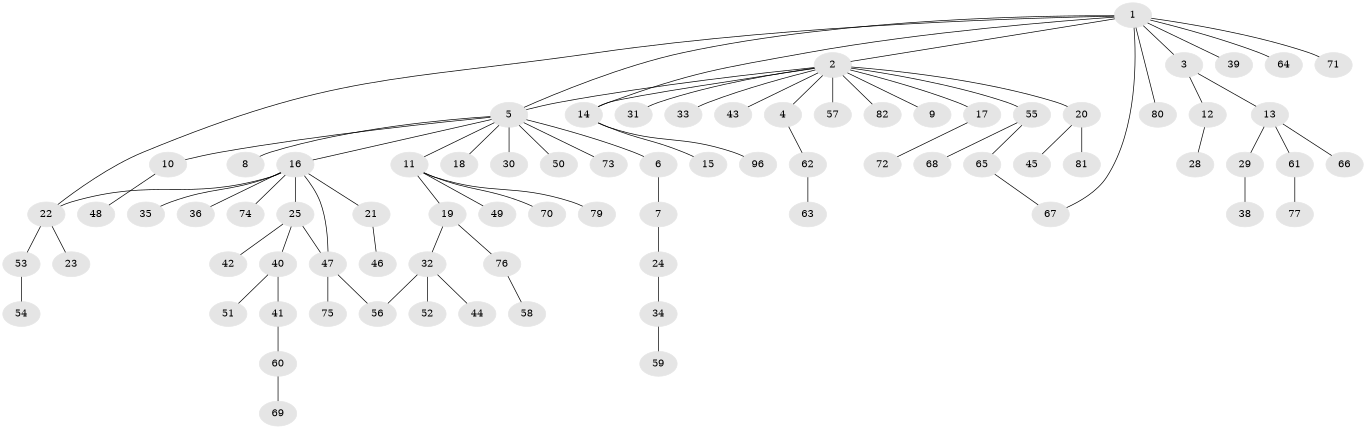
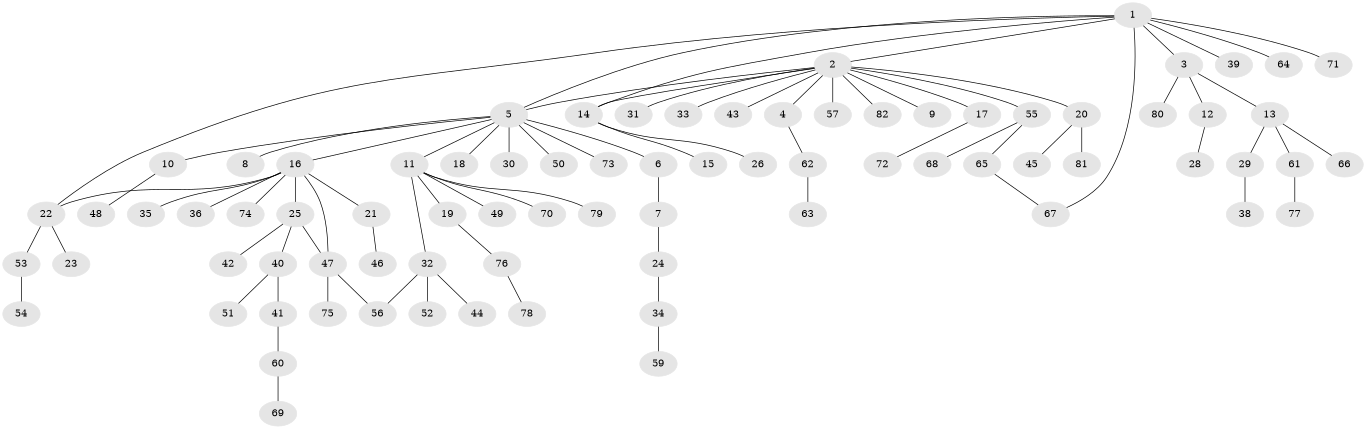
(1145, 65) -> (1171, 90)
(758, 165) -> (758, 165)
(437, 239) -> (418, 214)
(527, 314) -> (527, 314)
